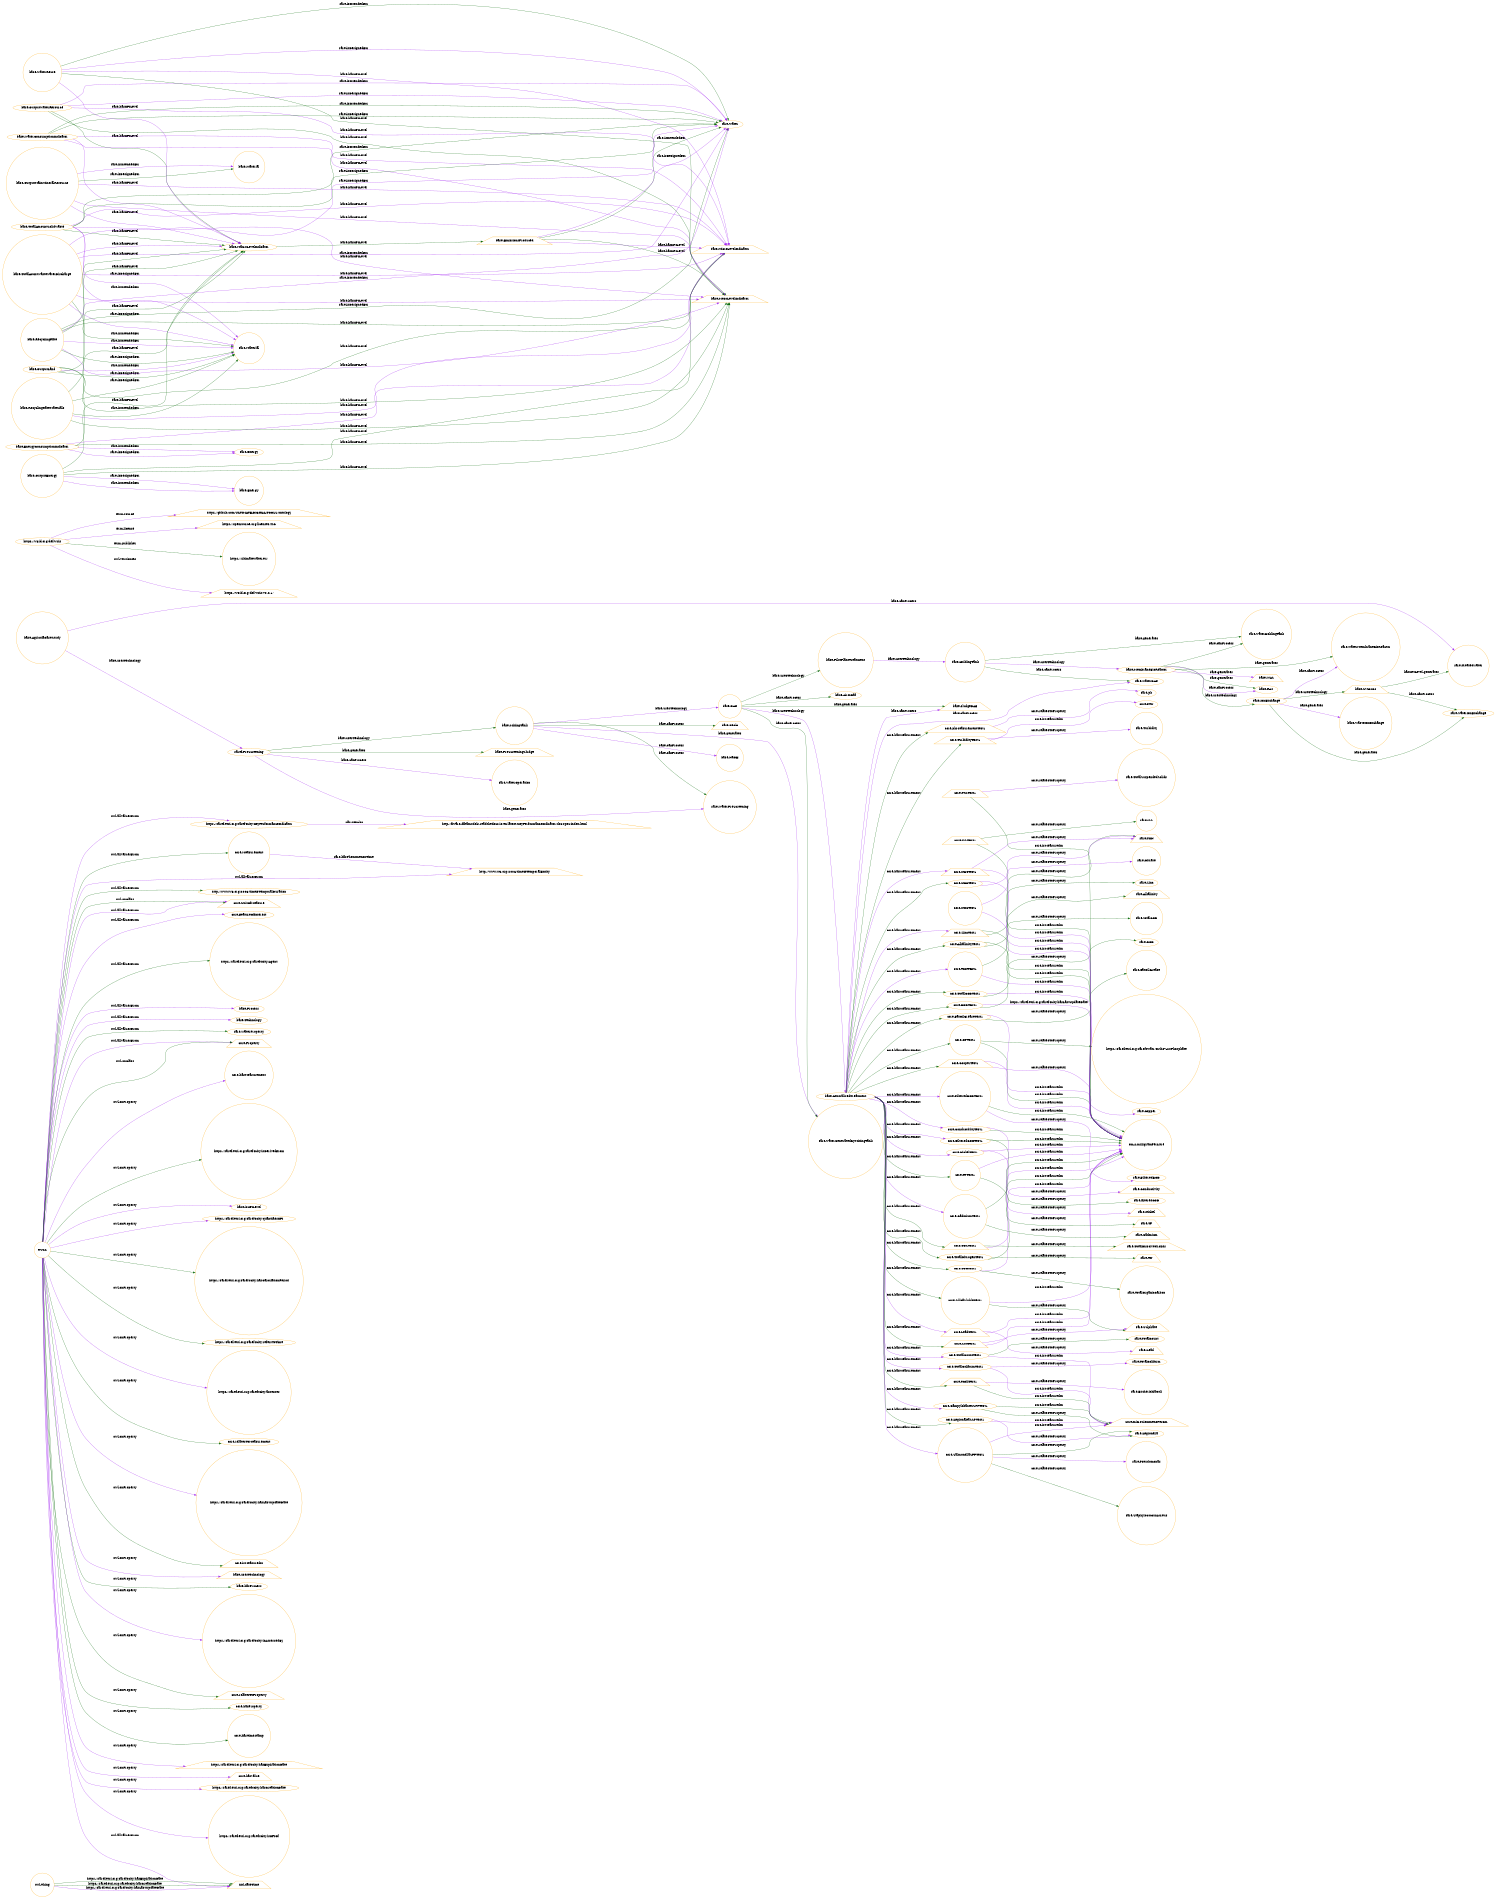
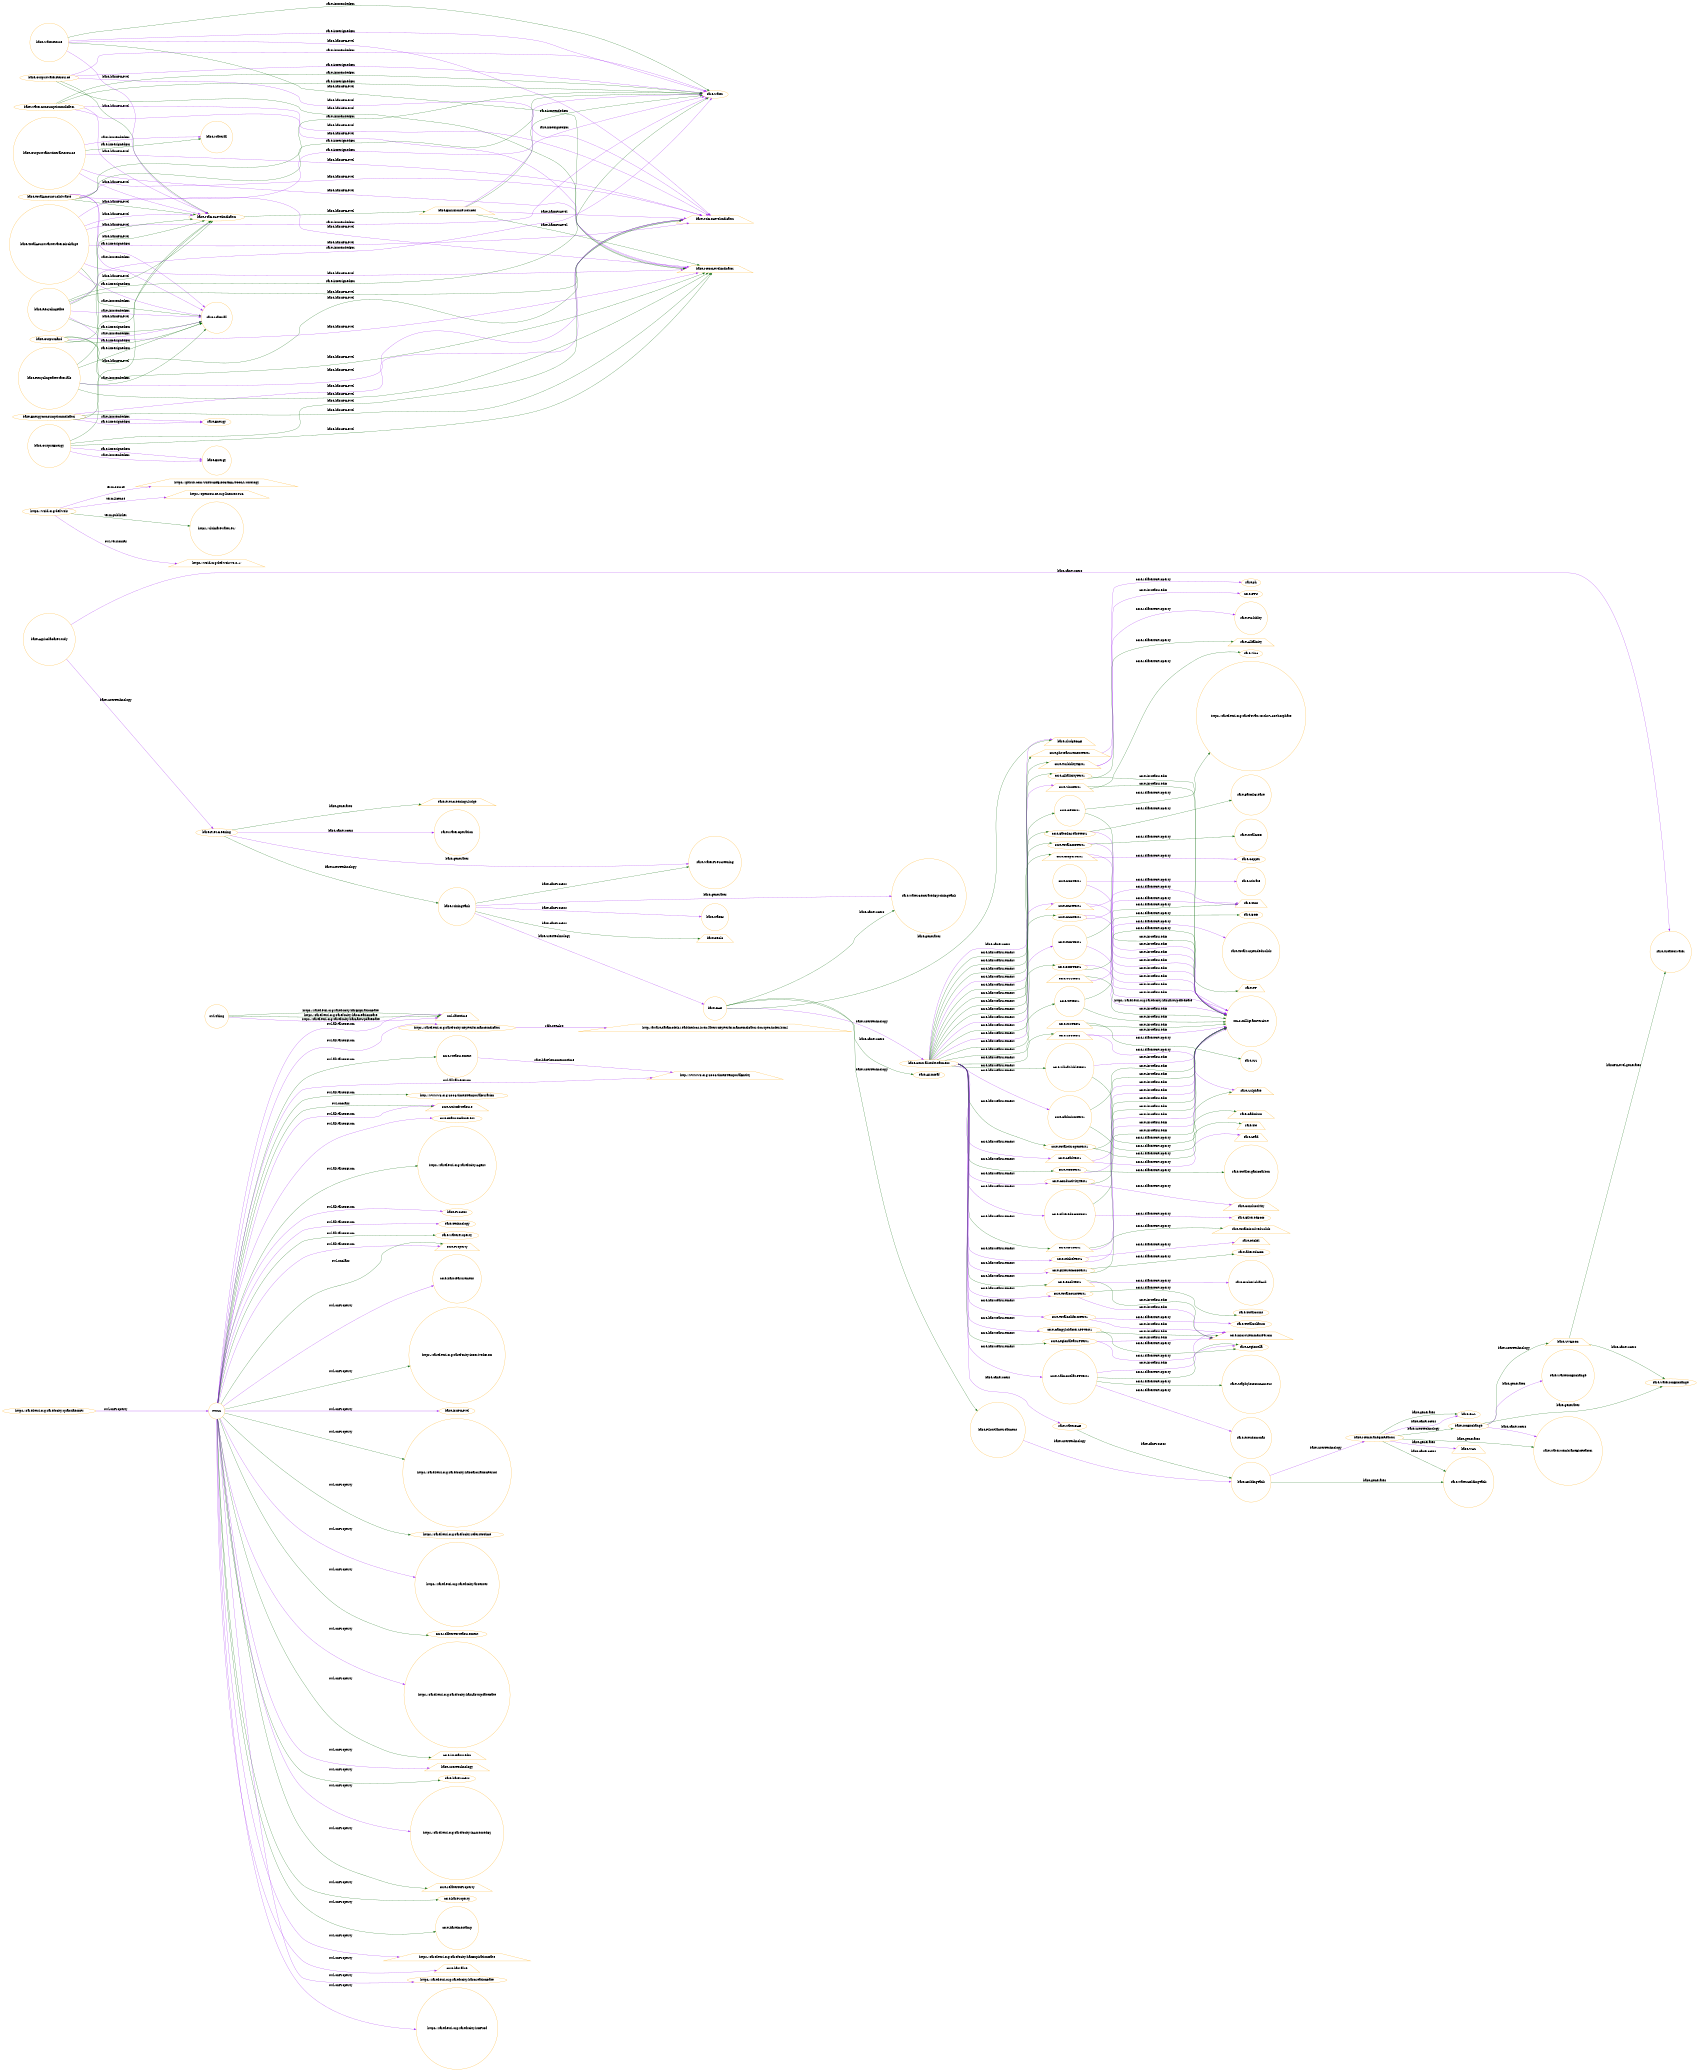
(1056, 677) -> (1152, 1458)
(249, 752) -> (217, 833)
(1048, 1154) -> (1152, 1022)
(128, 1231) -> (151, 1411)
